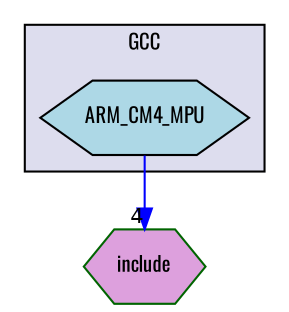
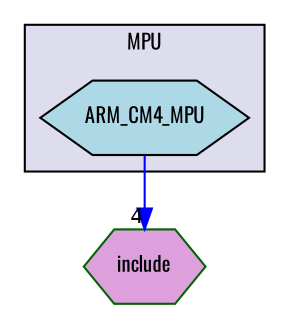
(145, 44) -> (145, 44)
